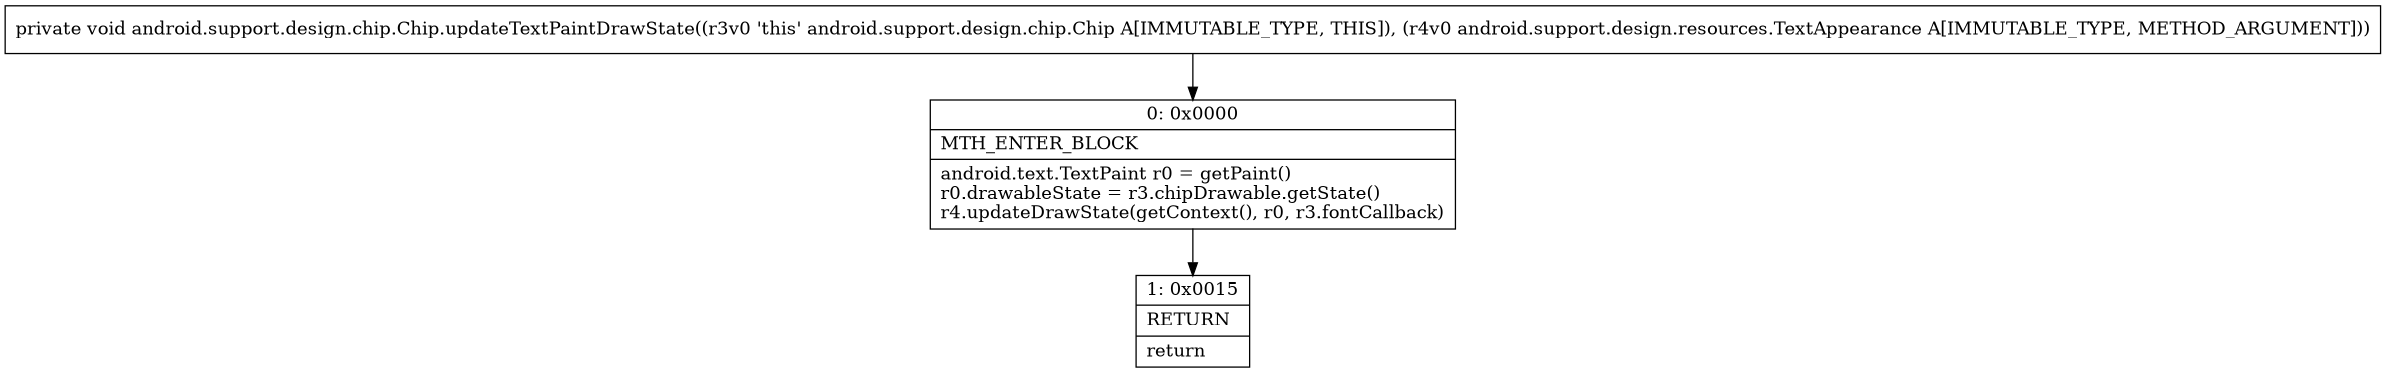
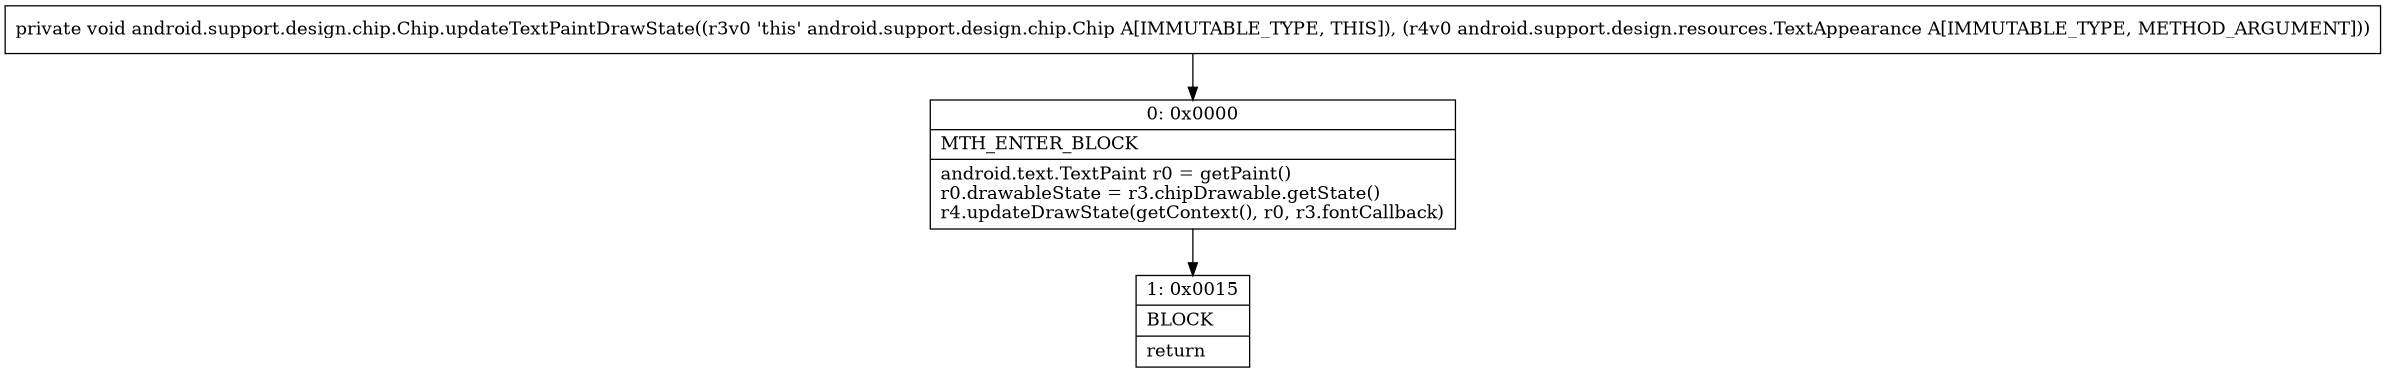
(1188, 320) -> (1180, 320)
